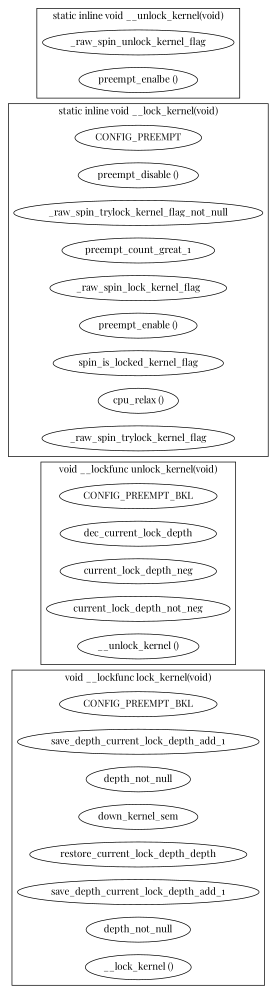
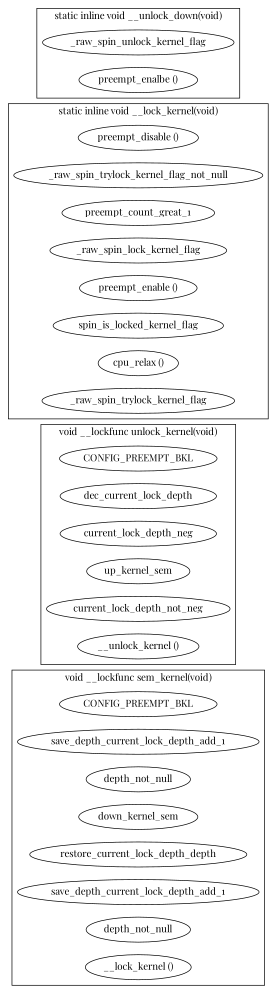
(138, 16) -> (138, 16)
(138, 138) -> none
none -> (138, 571)
(138, 678) -> (138, 678)
